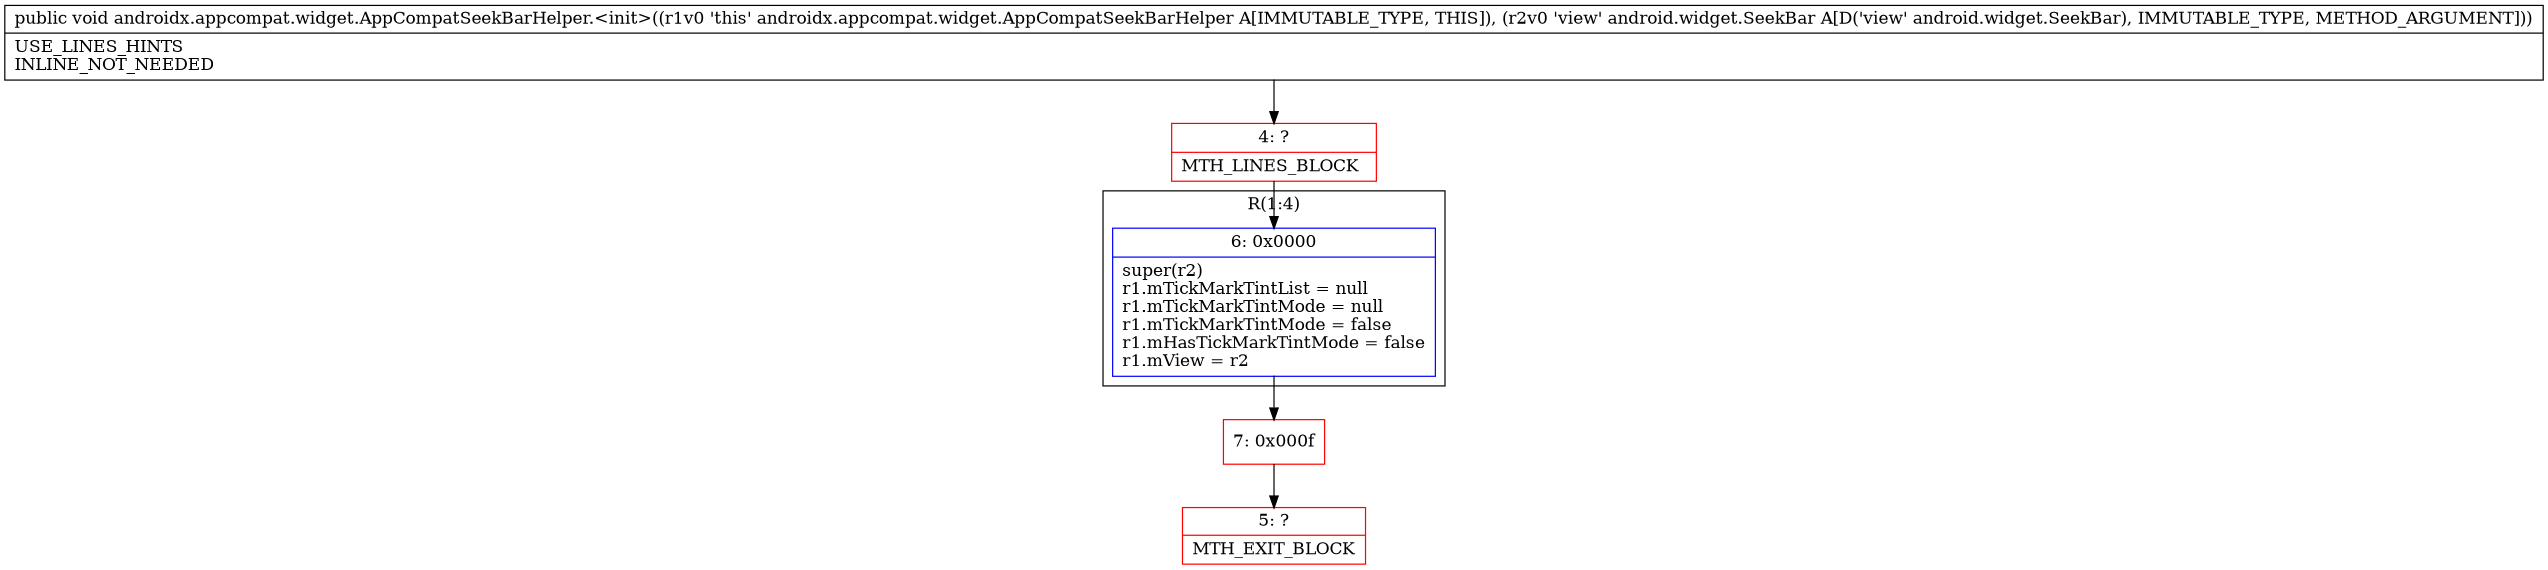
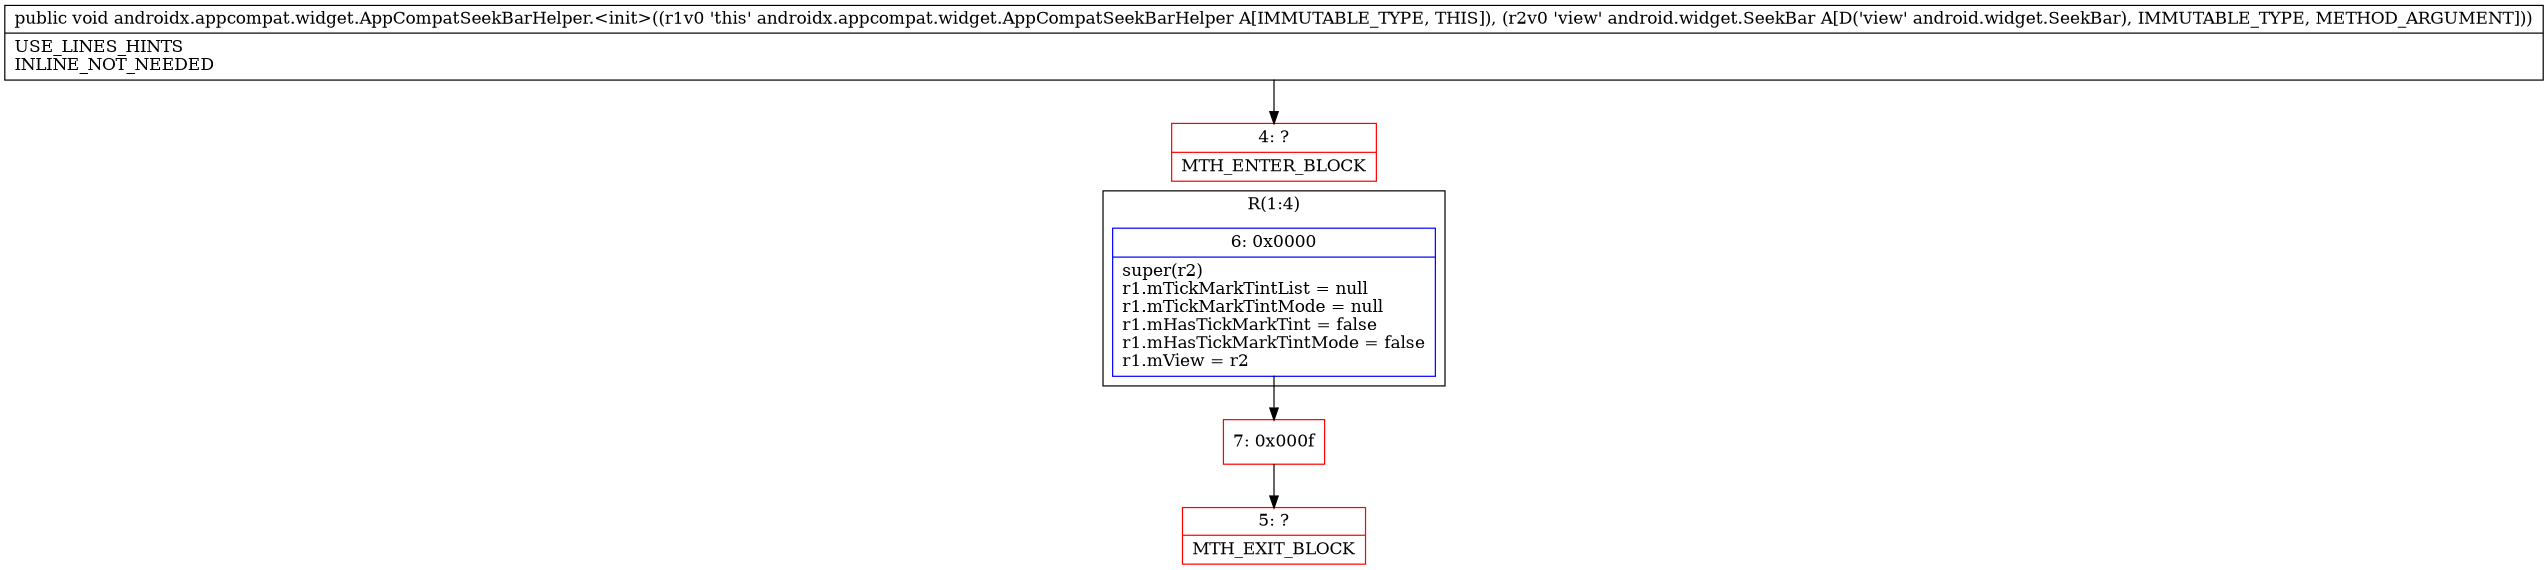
(1270, 166) -> (1274, 166)
(1274, 199) -> none
(1257, 325) -> (1250, 325)
